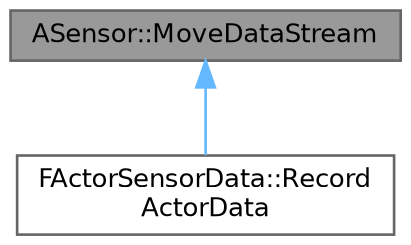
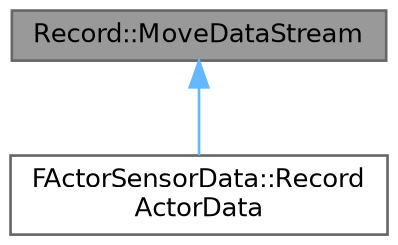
(206, 36) -> (199, 36)
